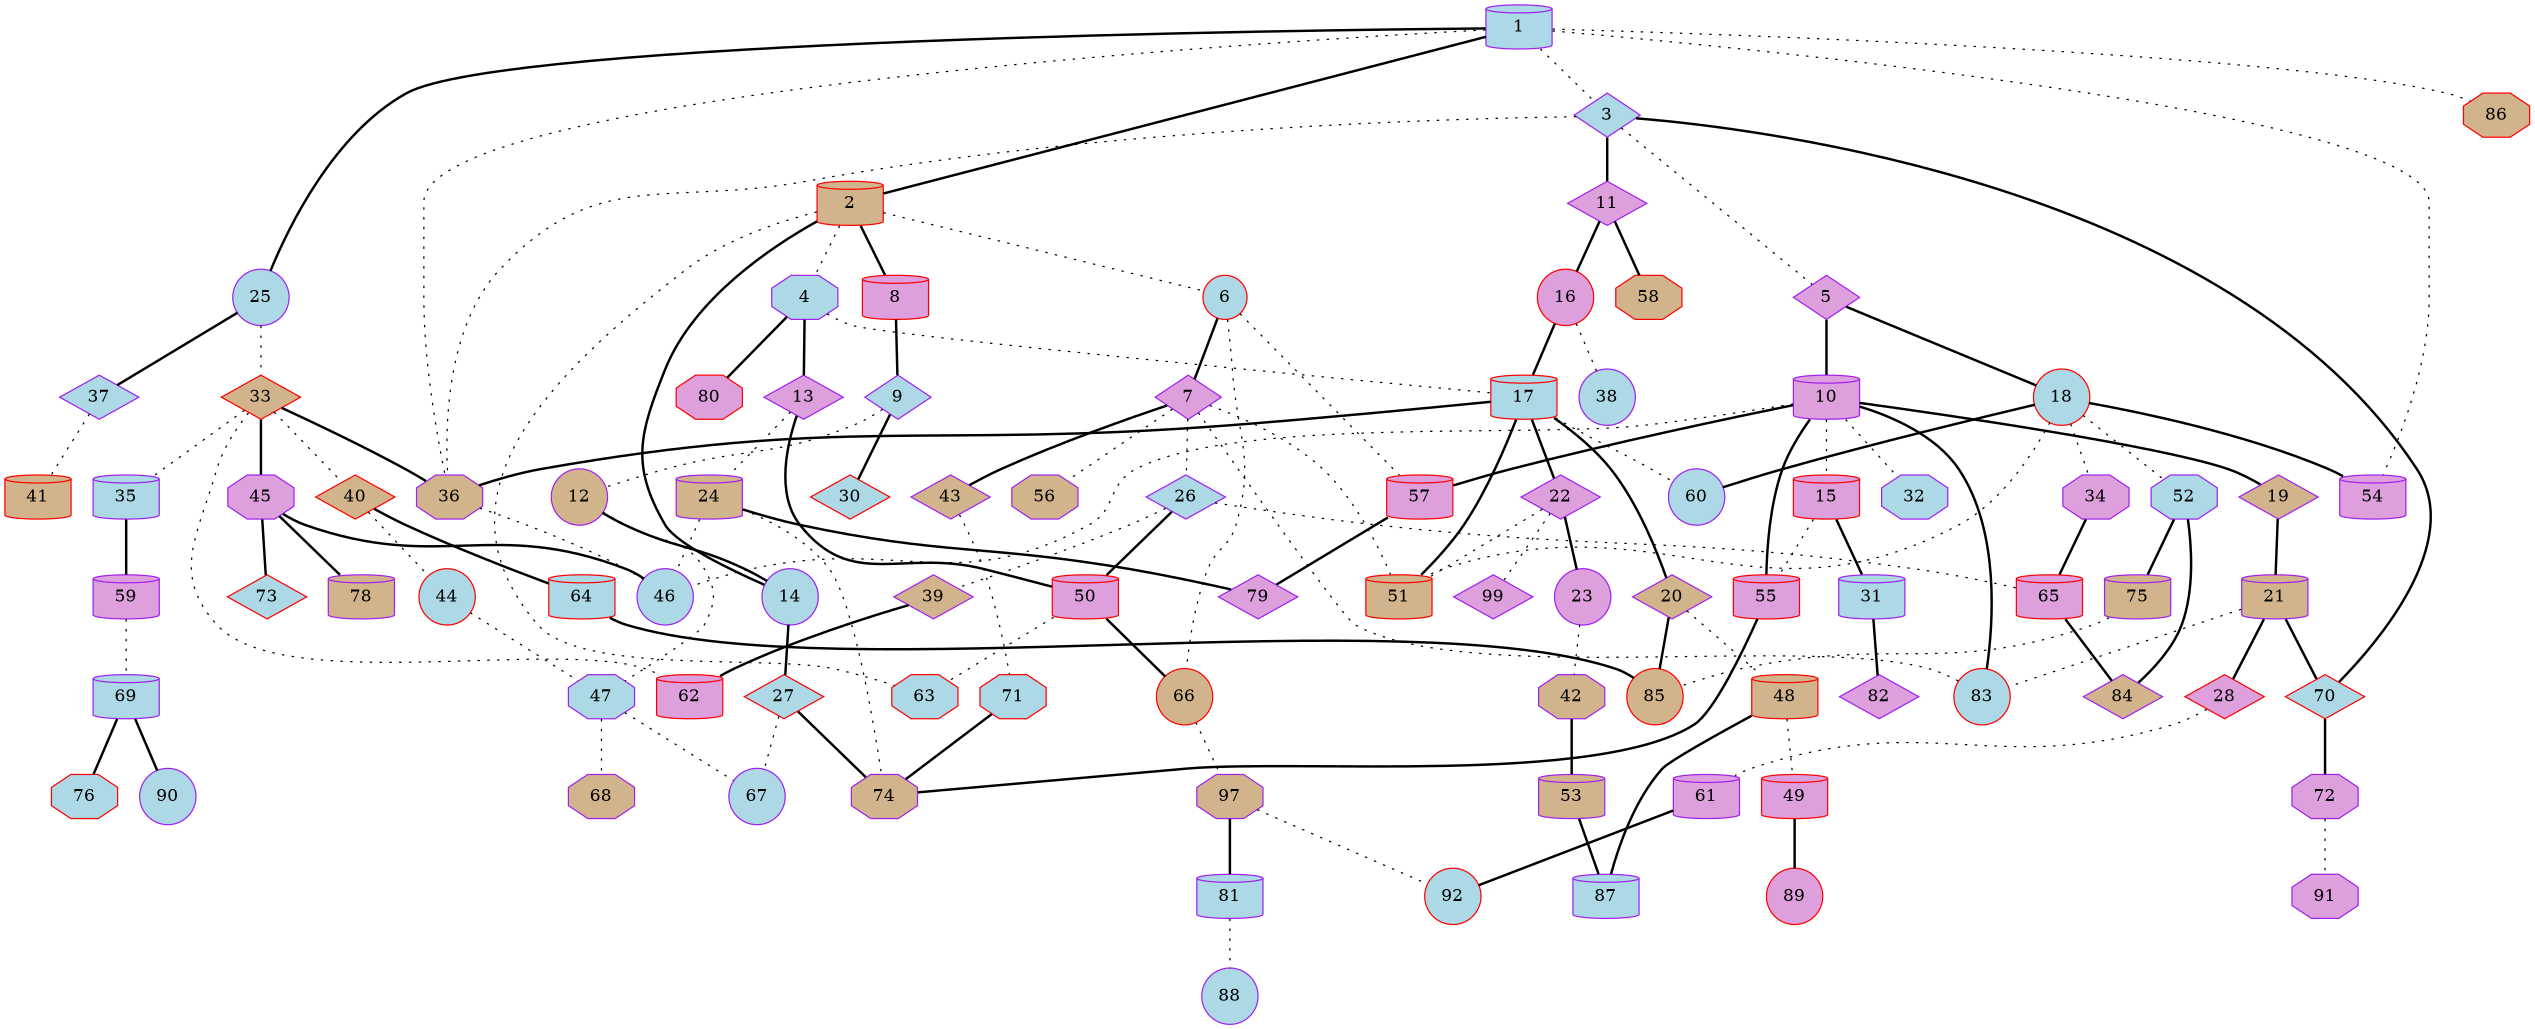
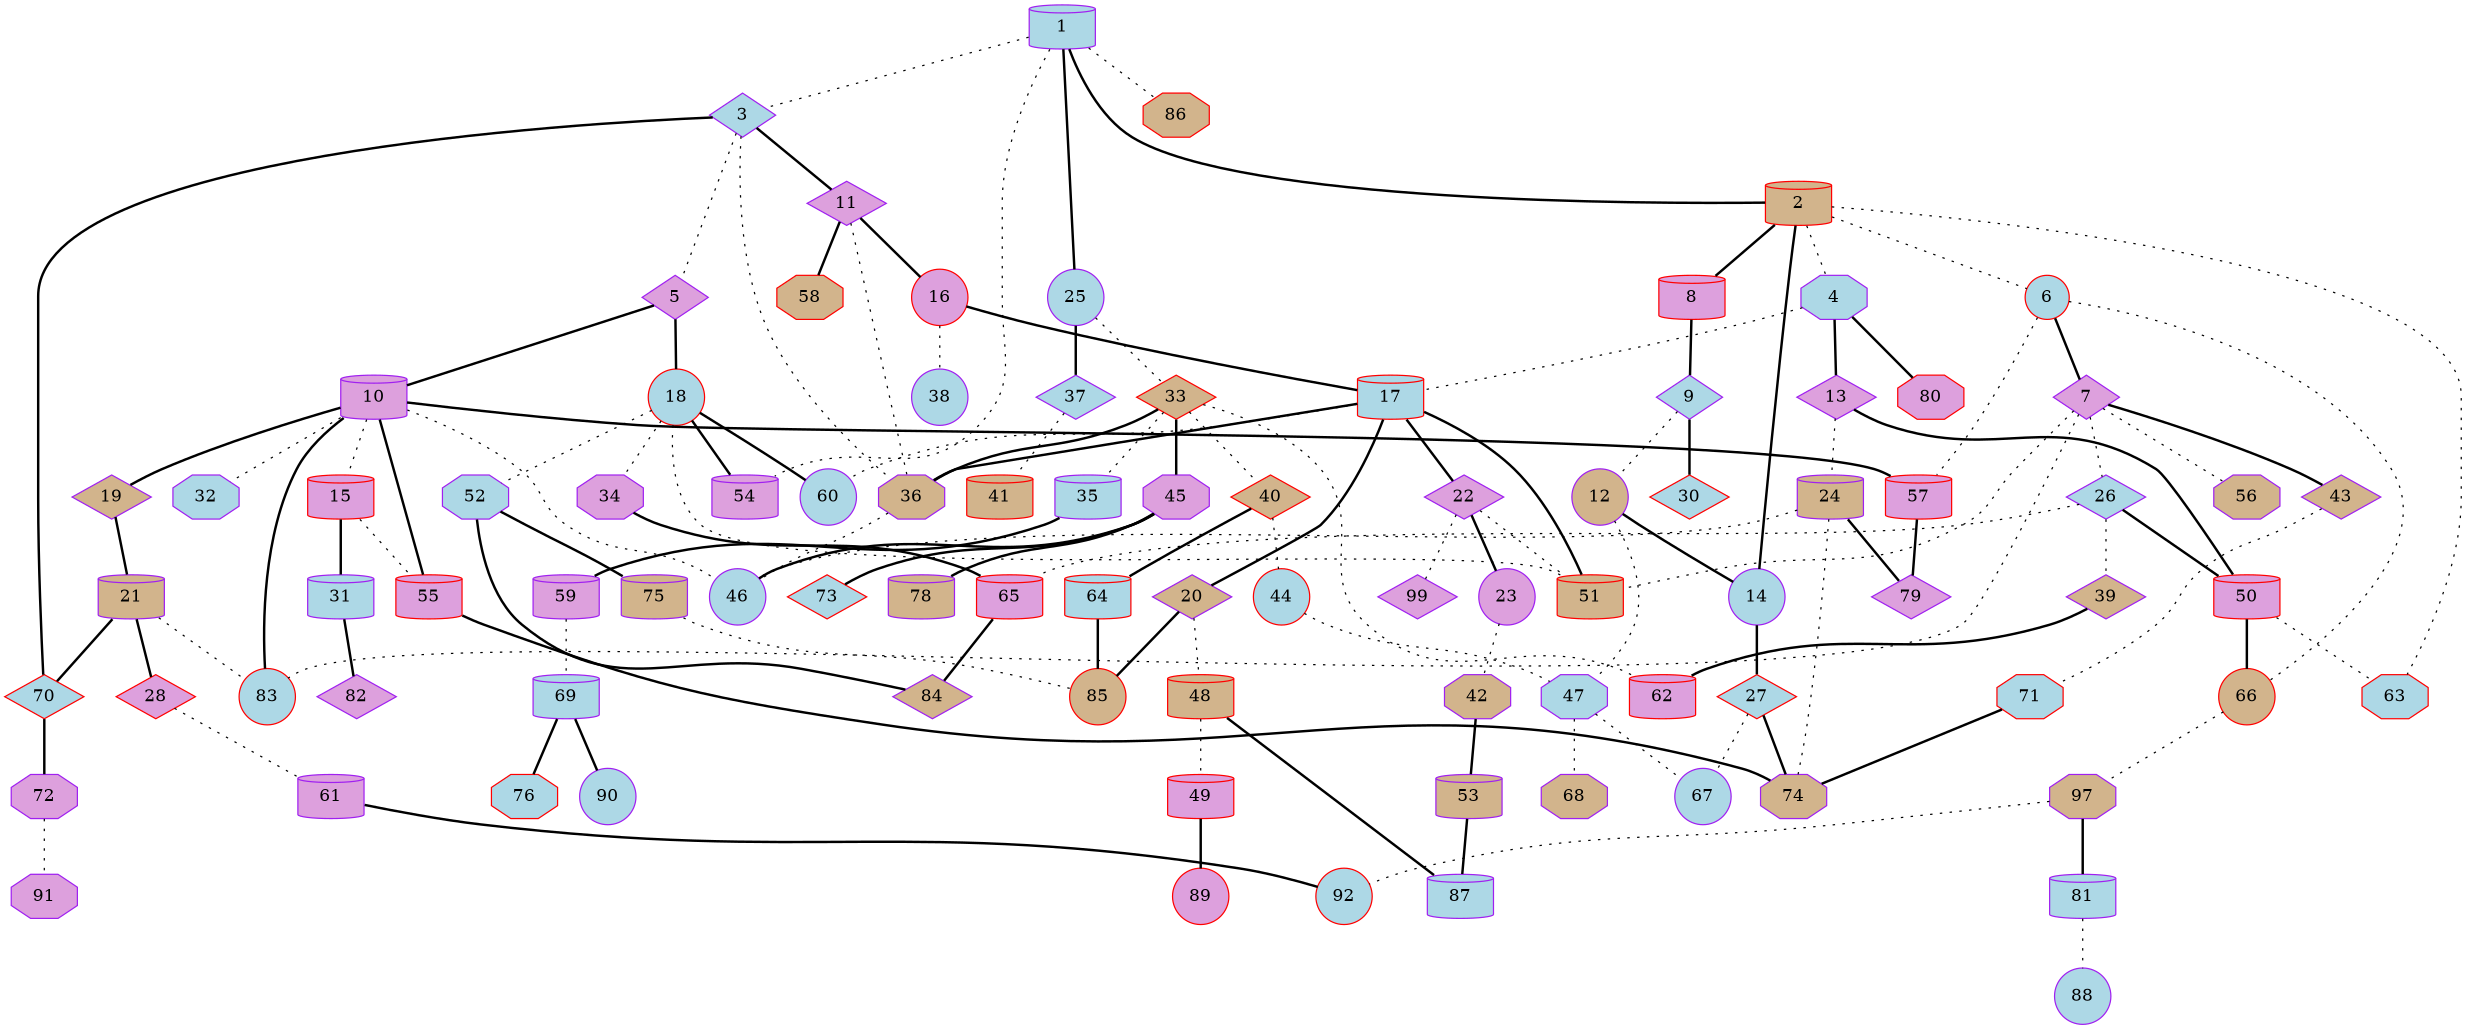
(807, 89) -> (879, 349)
